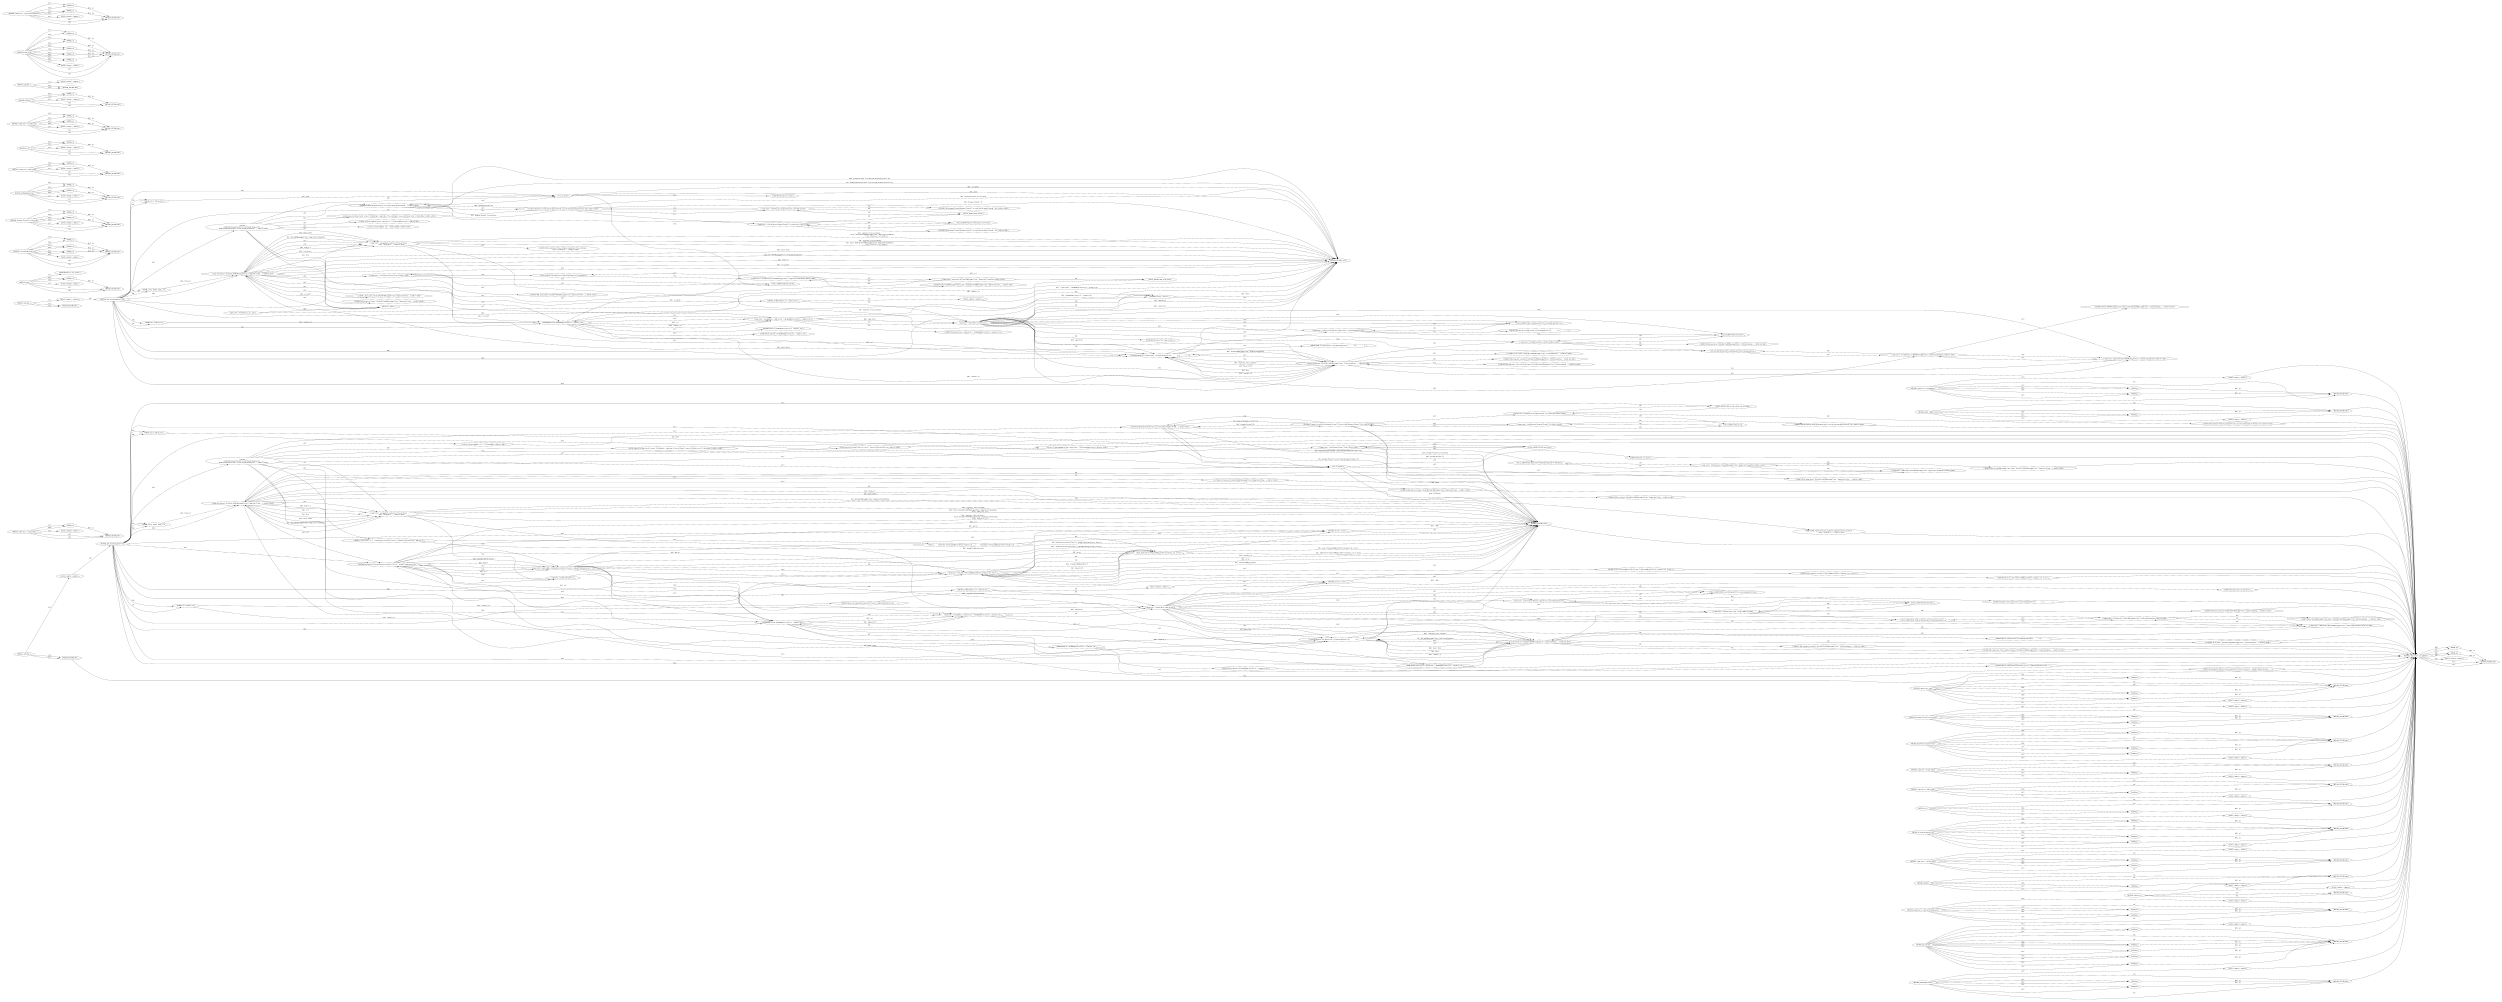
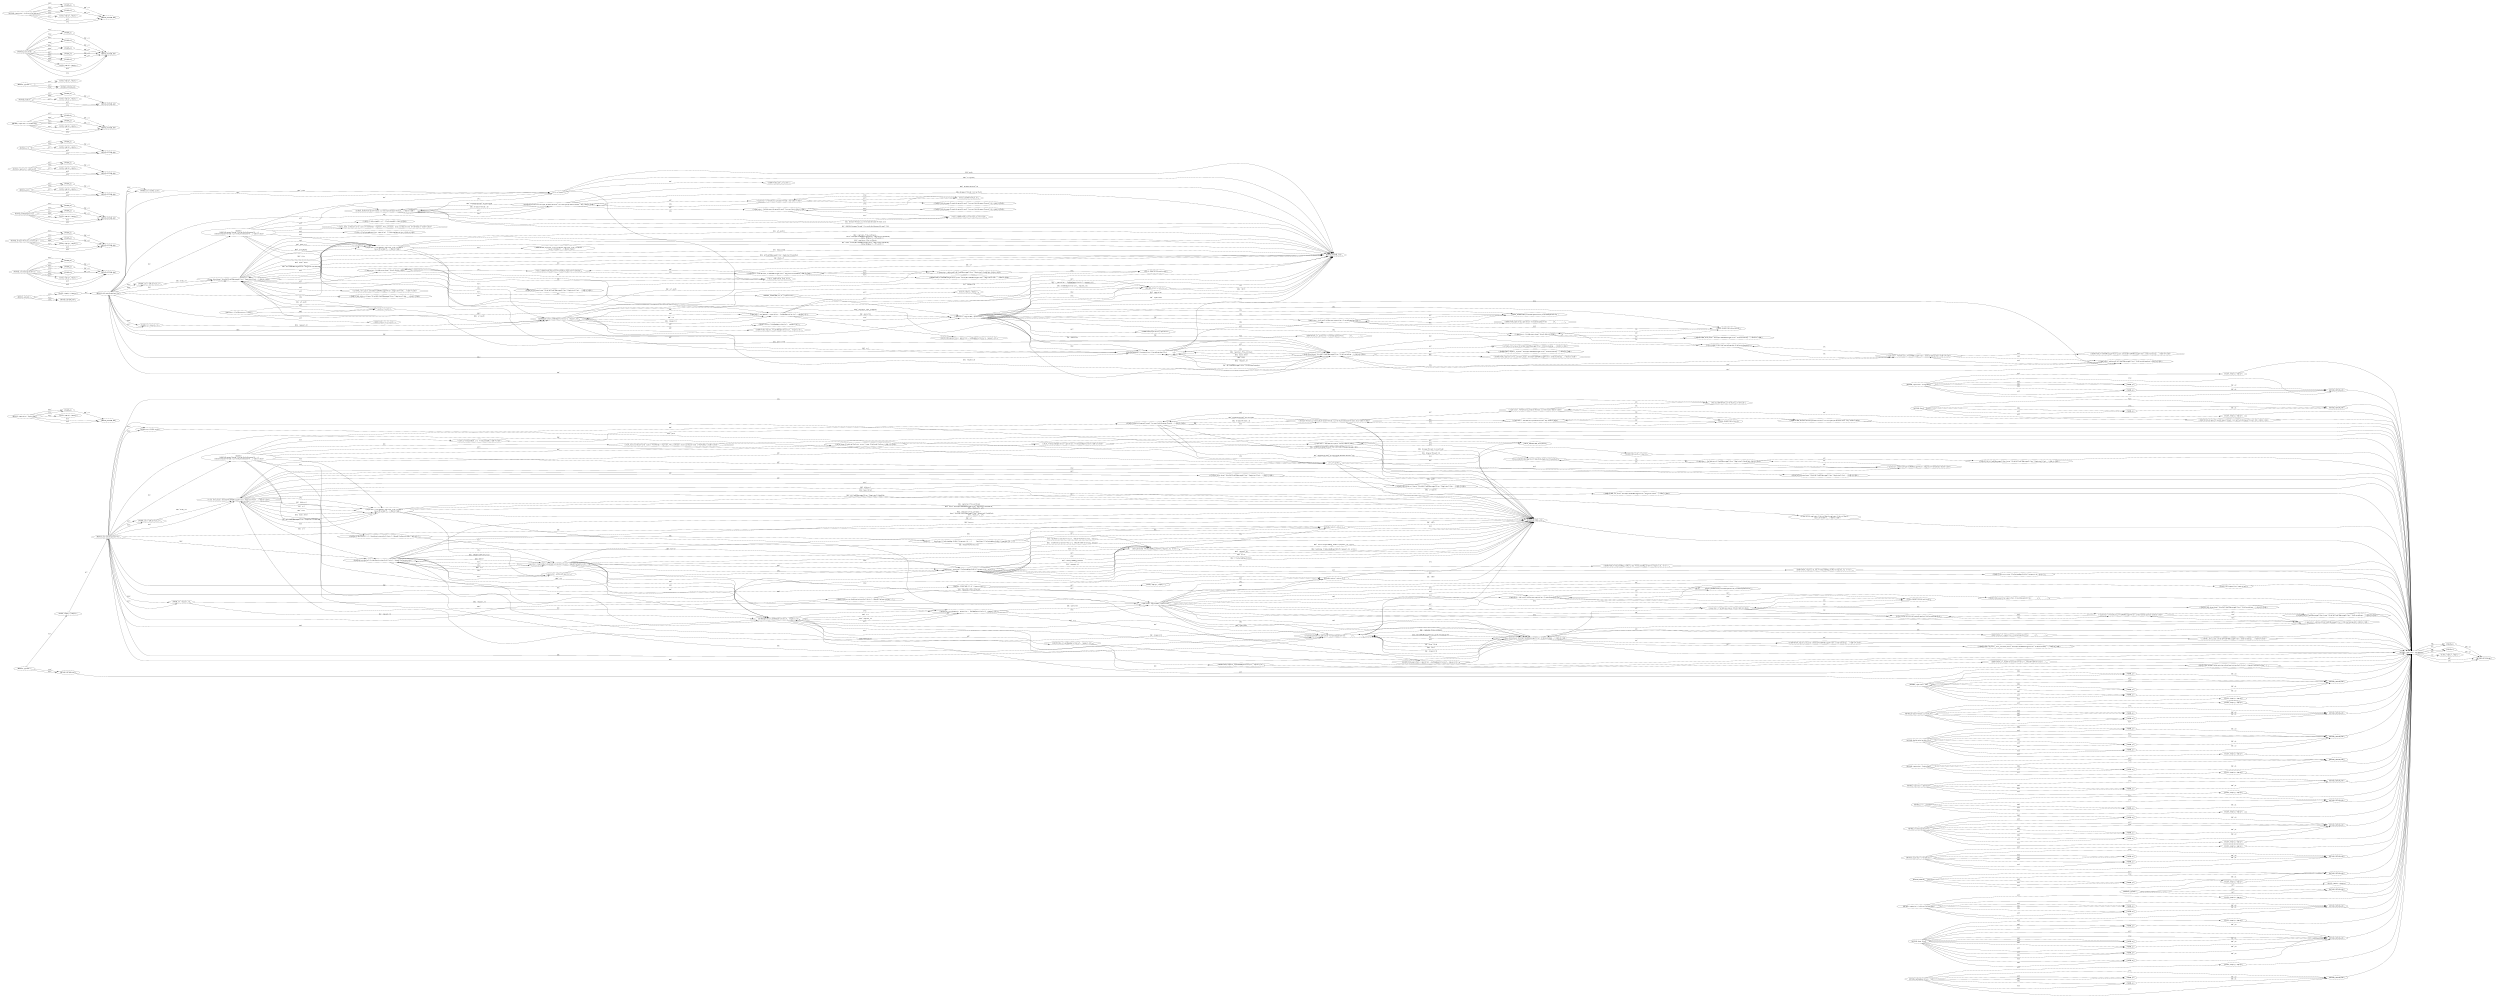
(45, 277) -> (308, 321)
